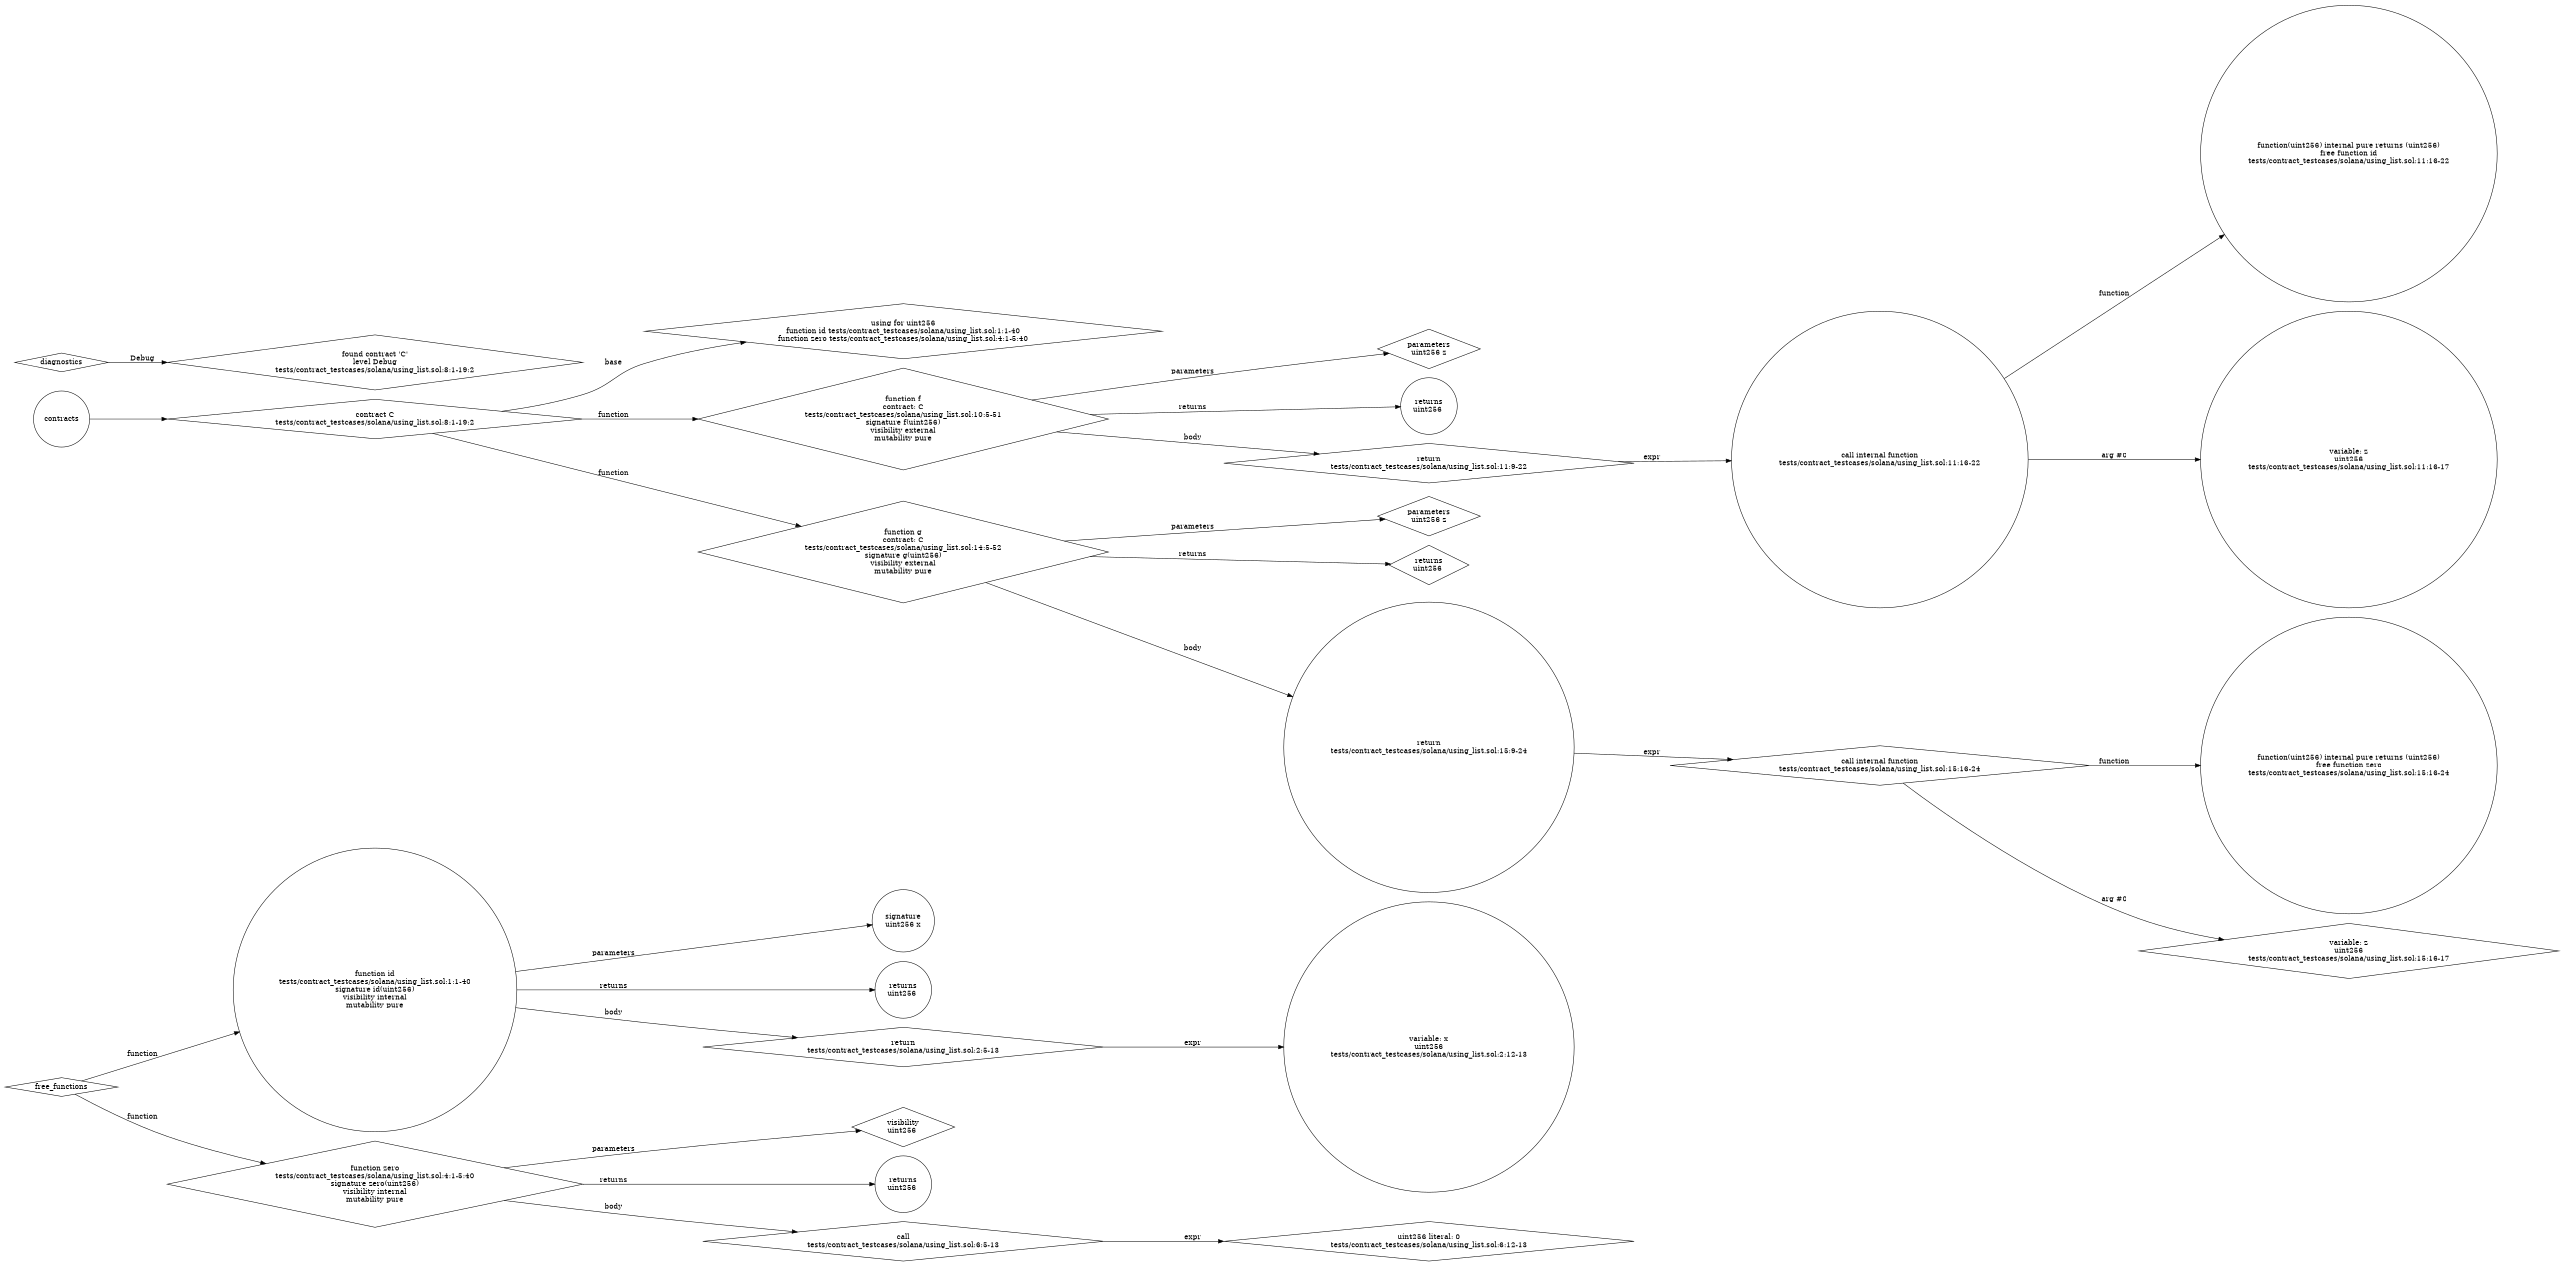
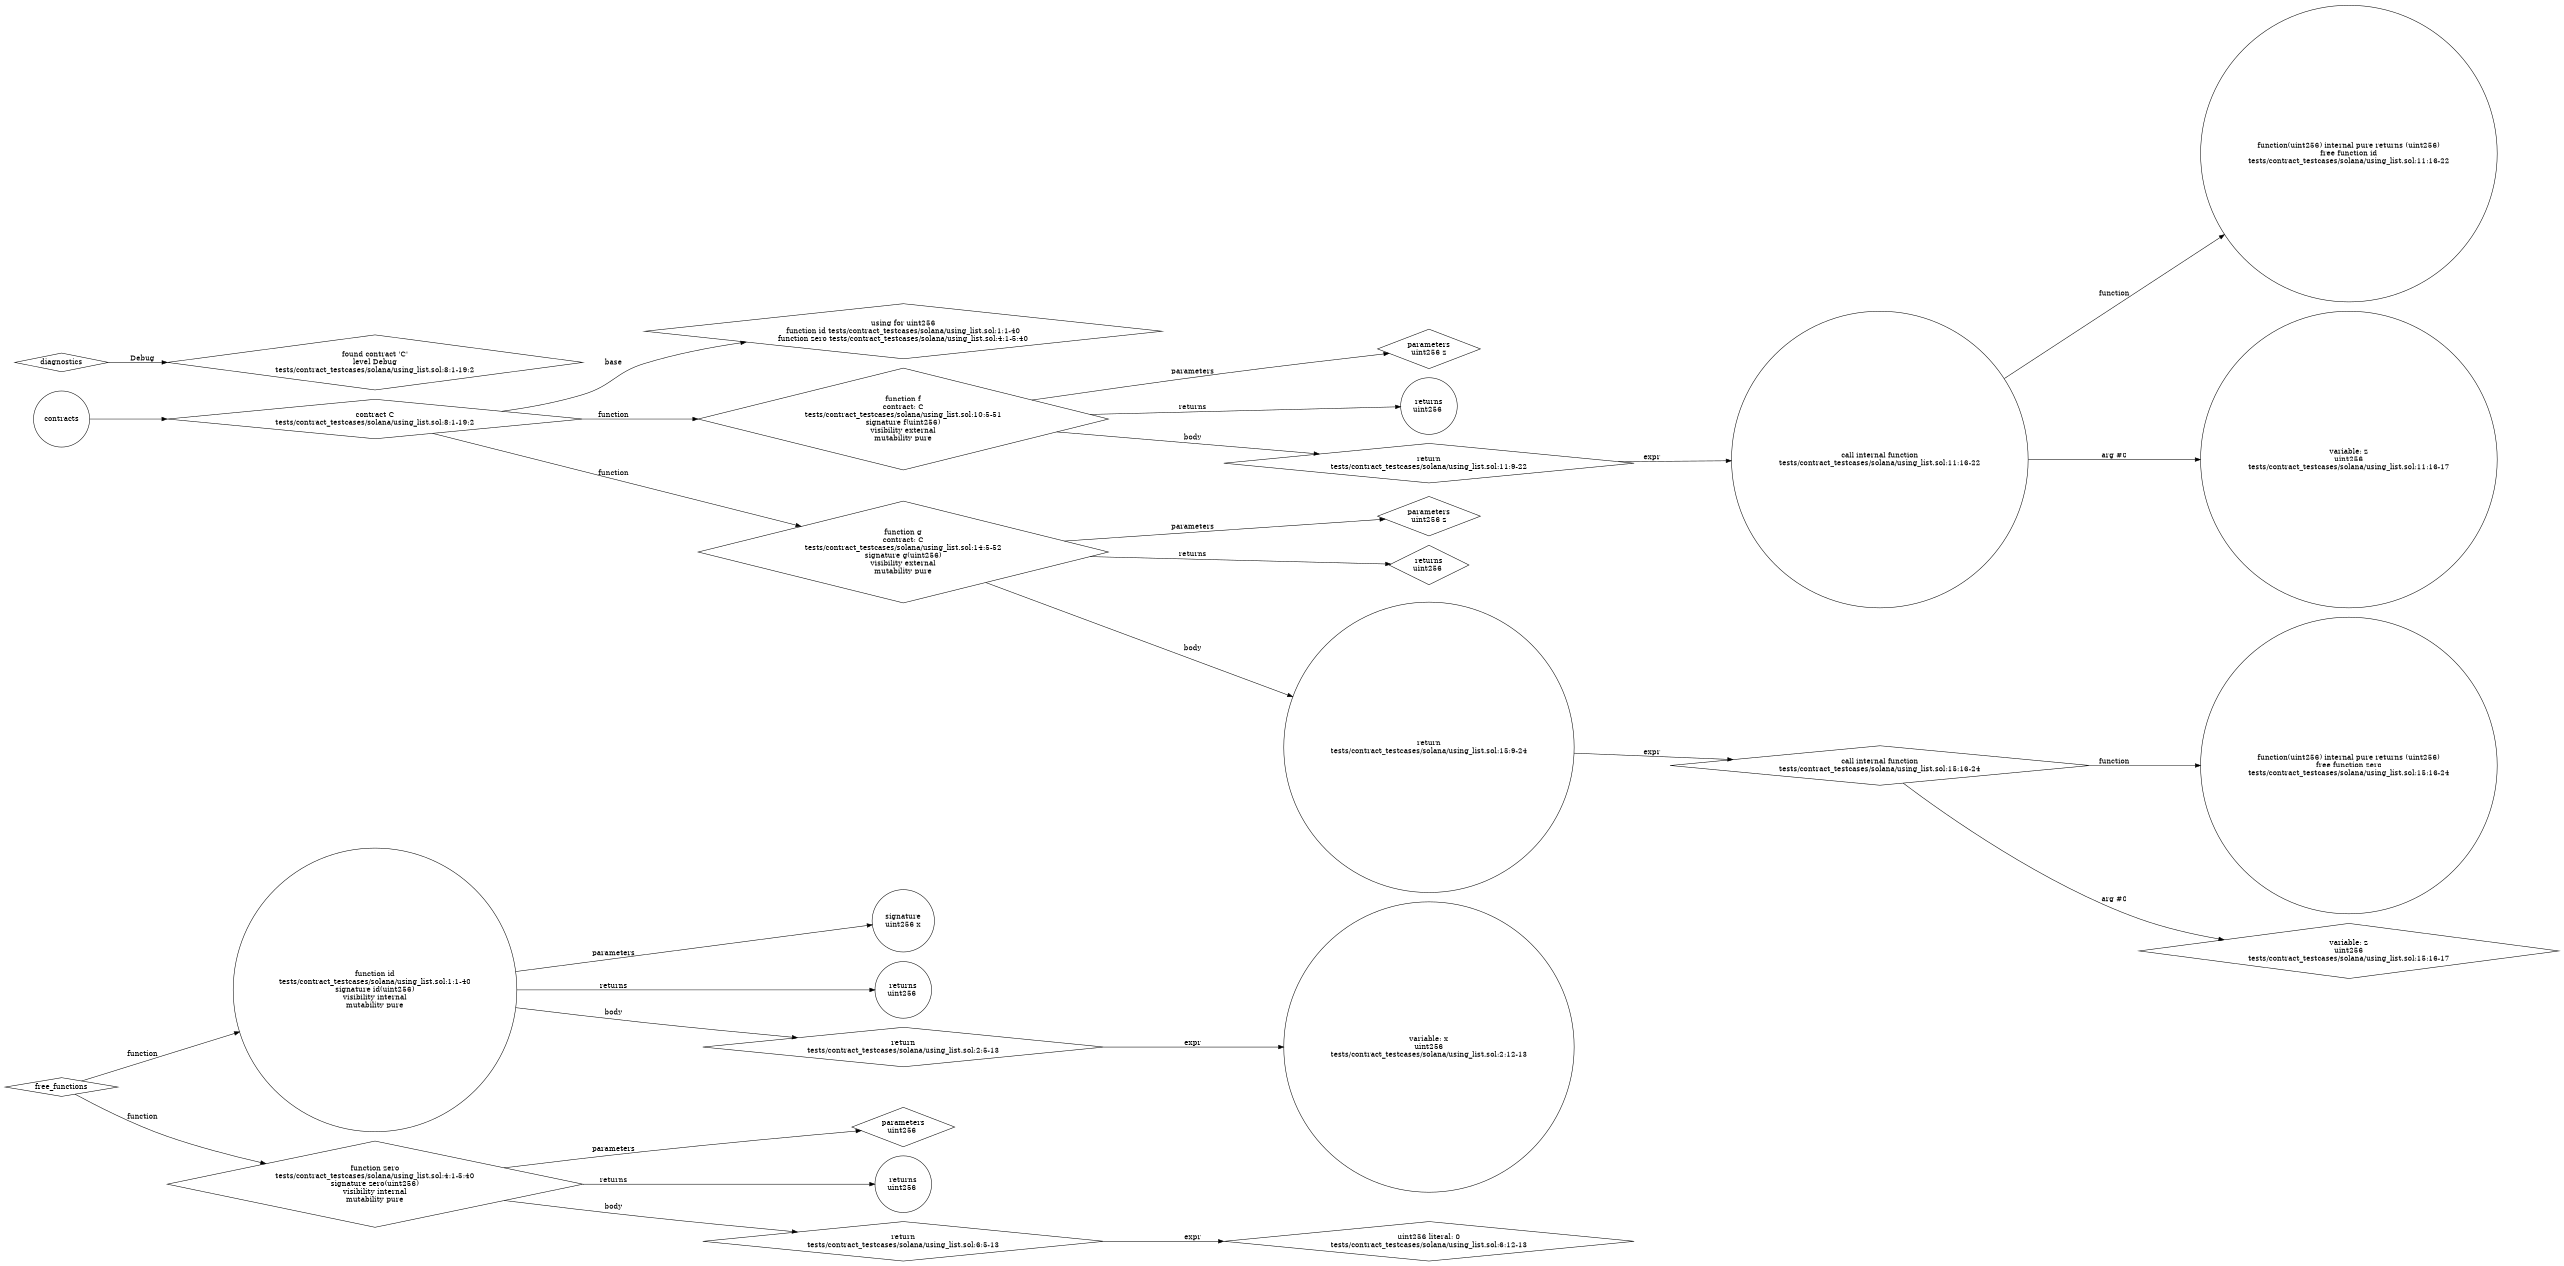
(903, 1127) -> (903, 1127)
(903, 1241) -> (903, 1241)
